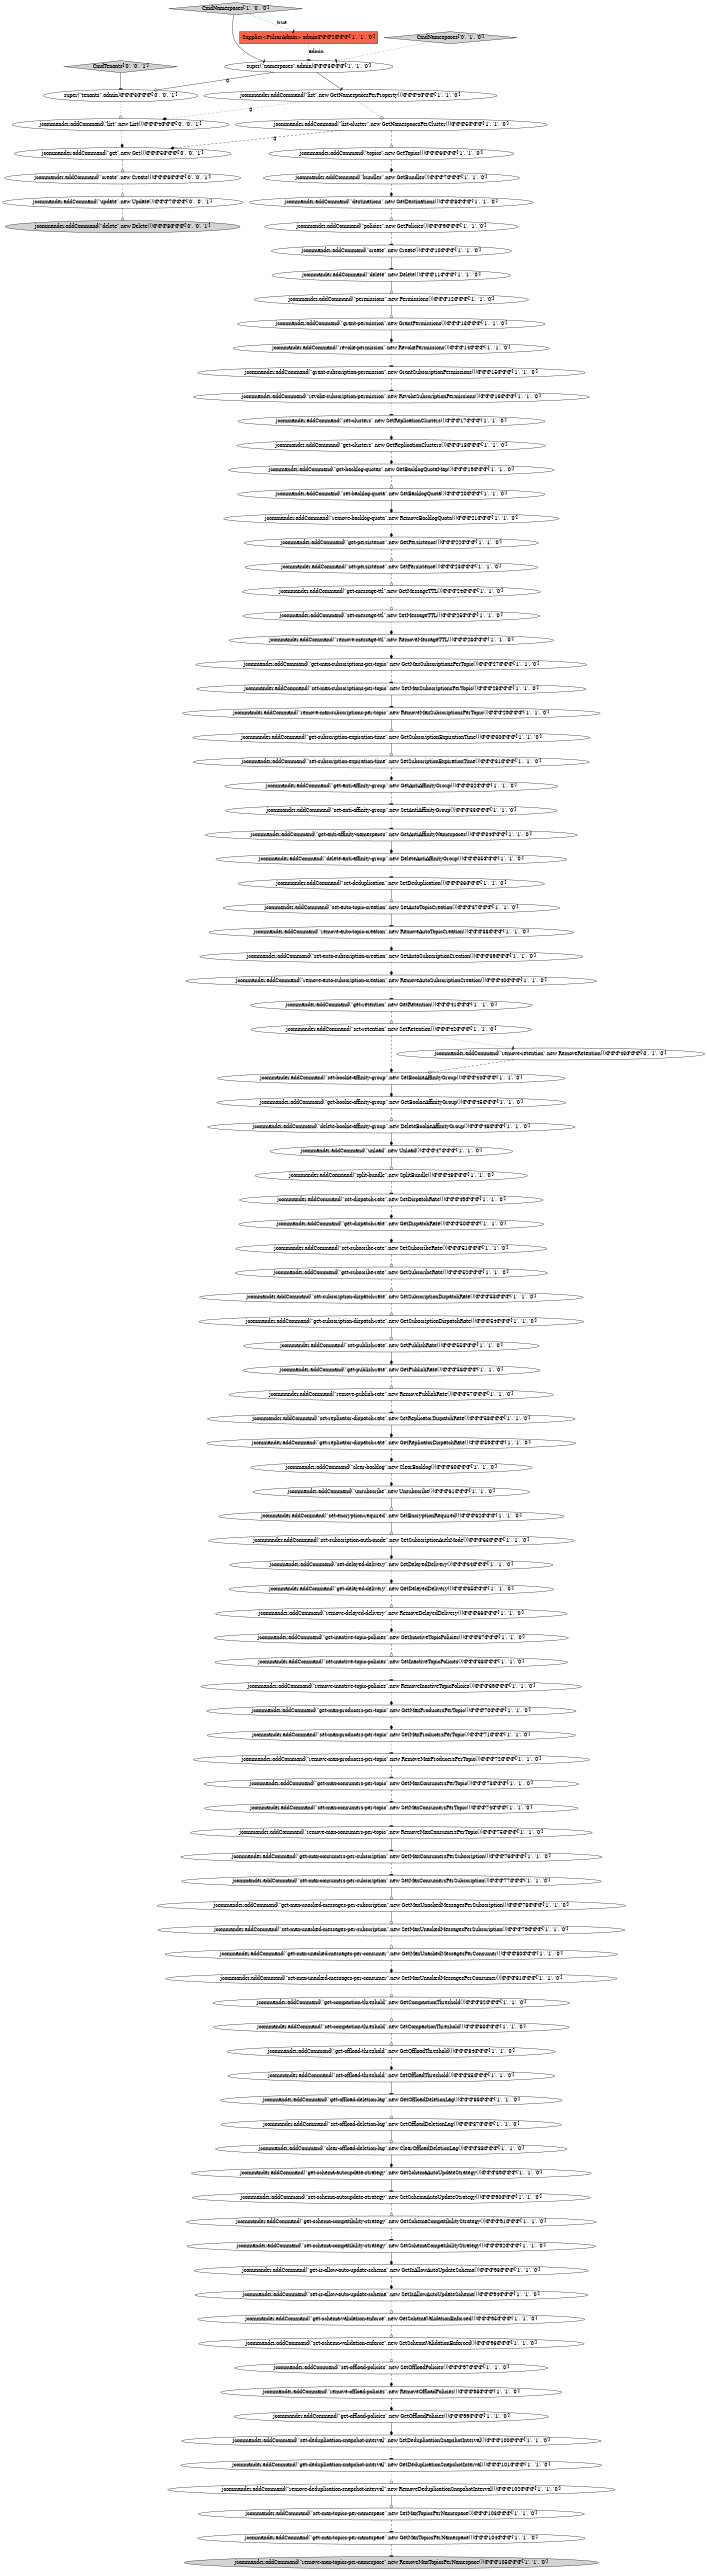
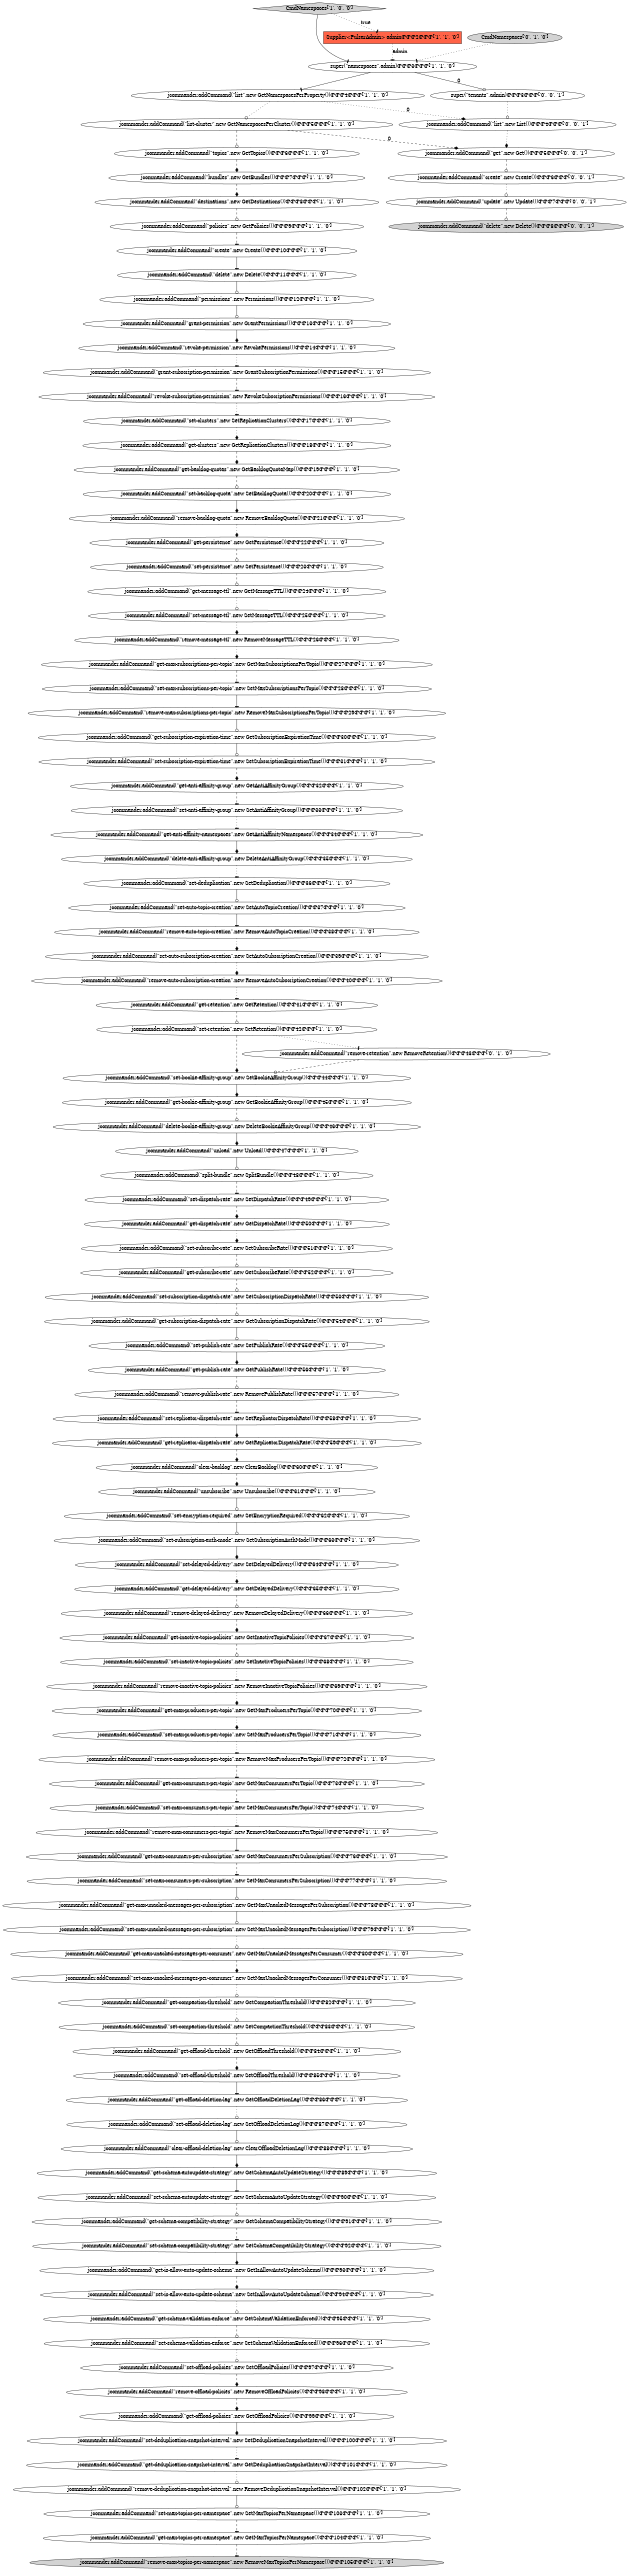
(450, 38) -> (515, 38)
(121, 67) -> none
